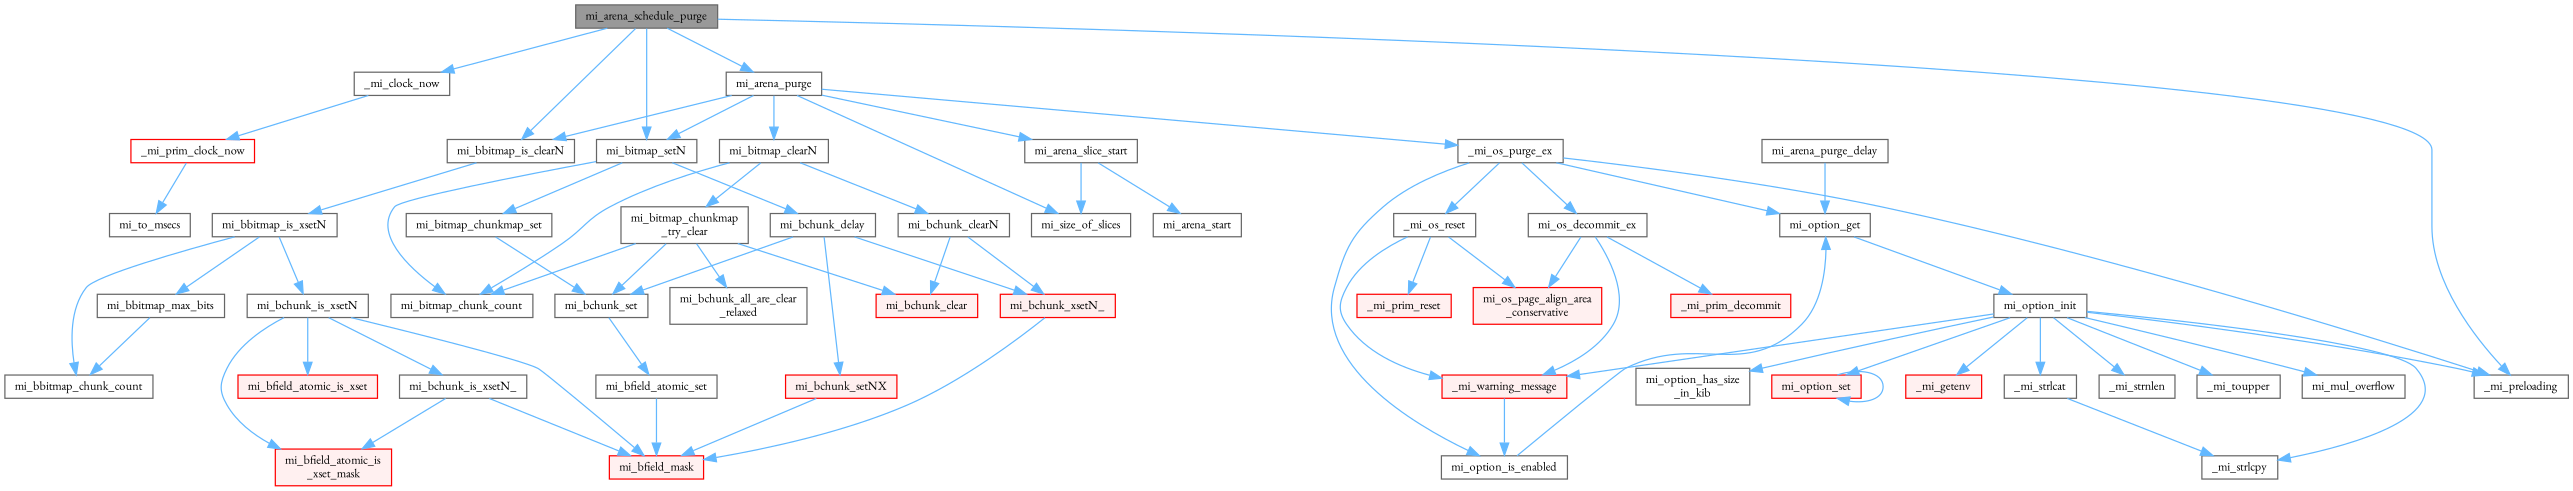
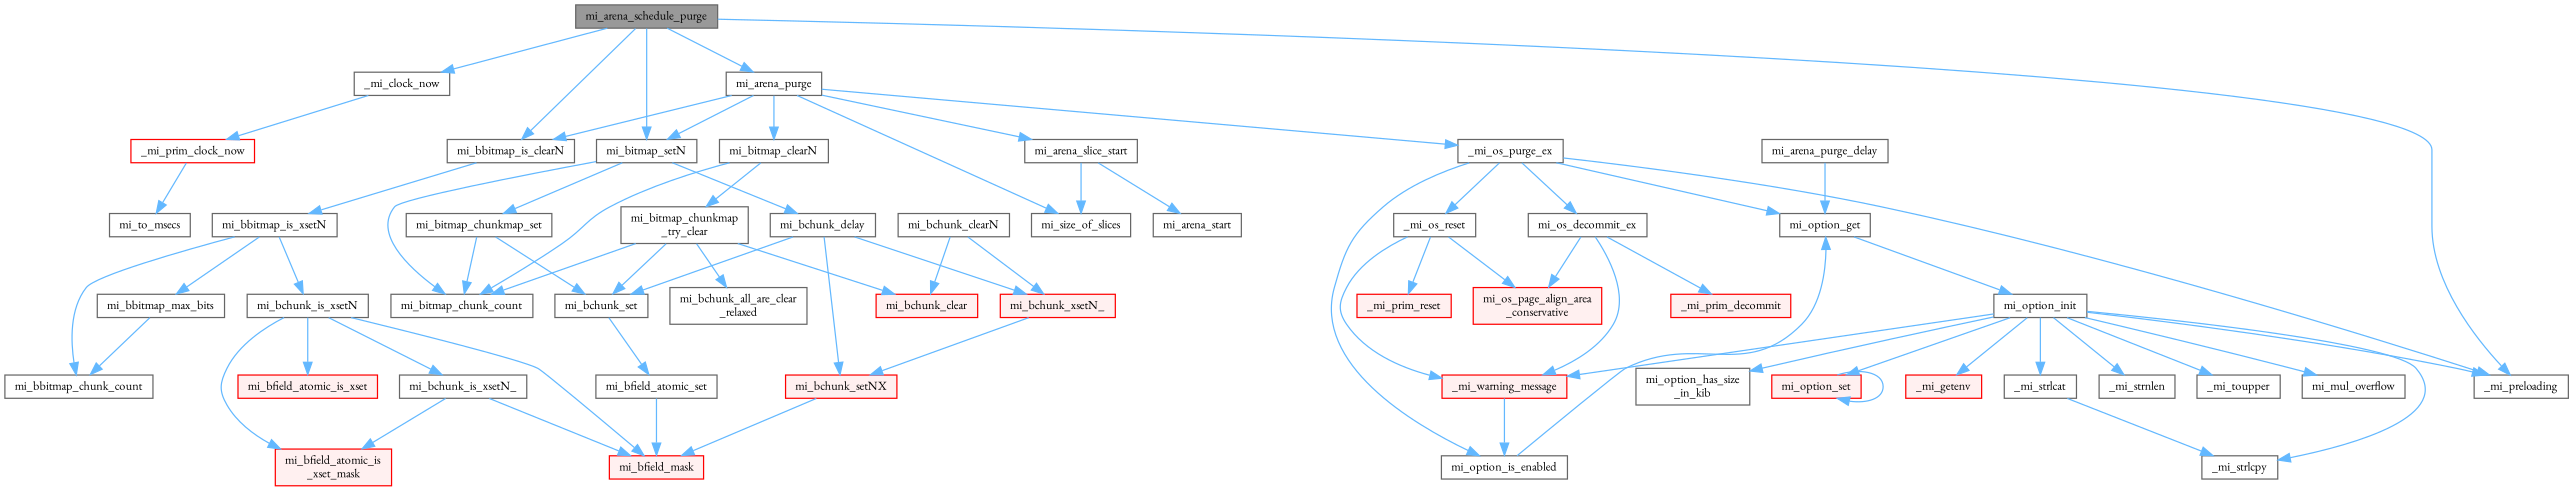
(858, 186) -> none
none -> (472, 259)
(891, 412) -> (955, 344)
